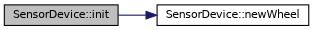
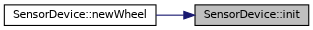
(132, 15) -> (170, 15)
